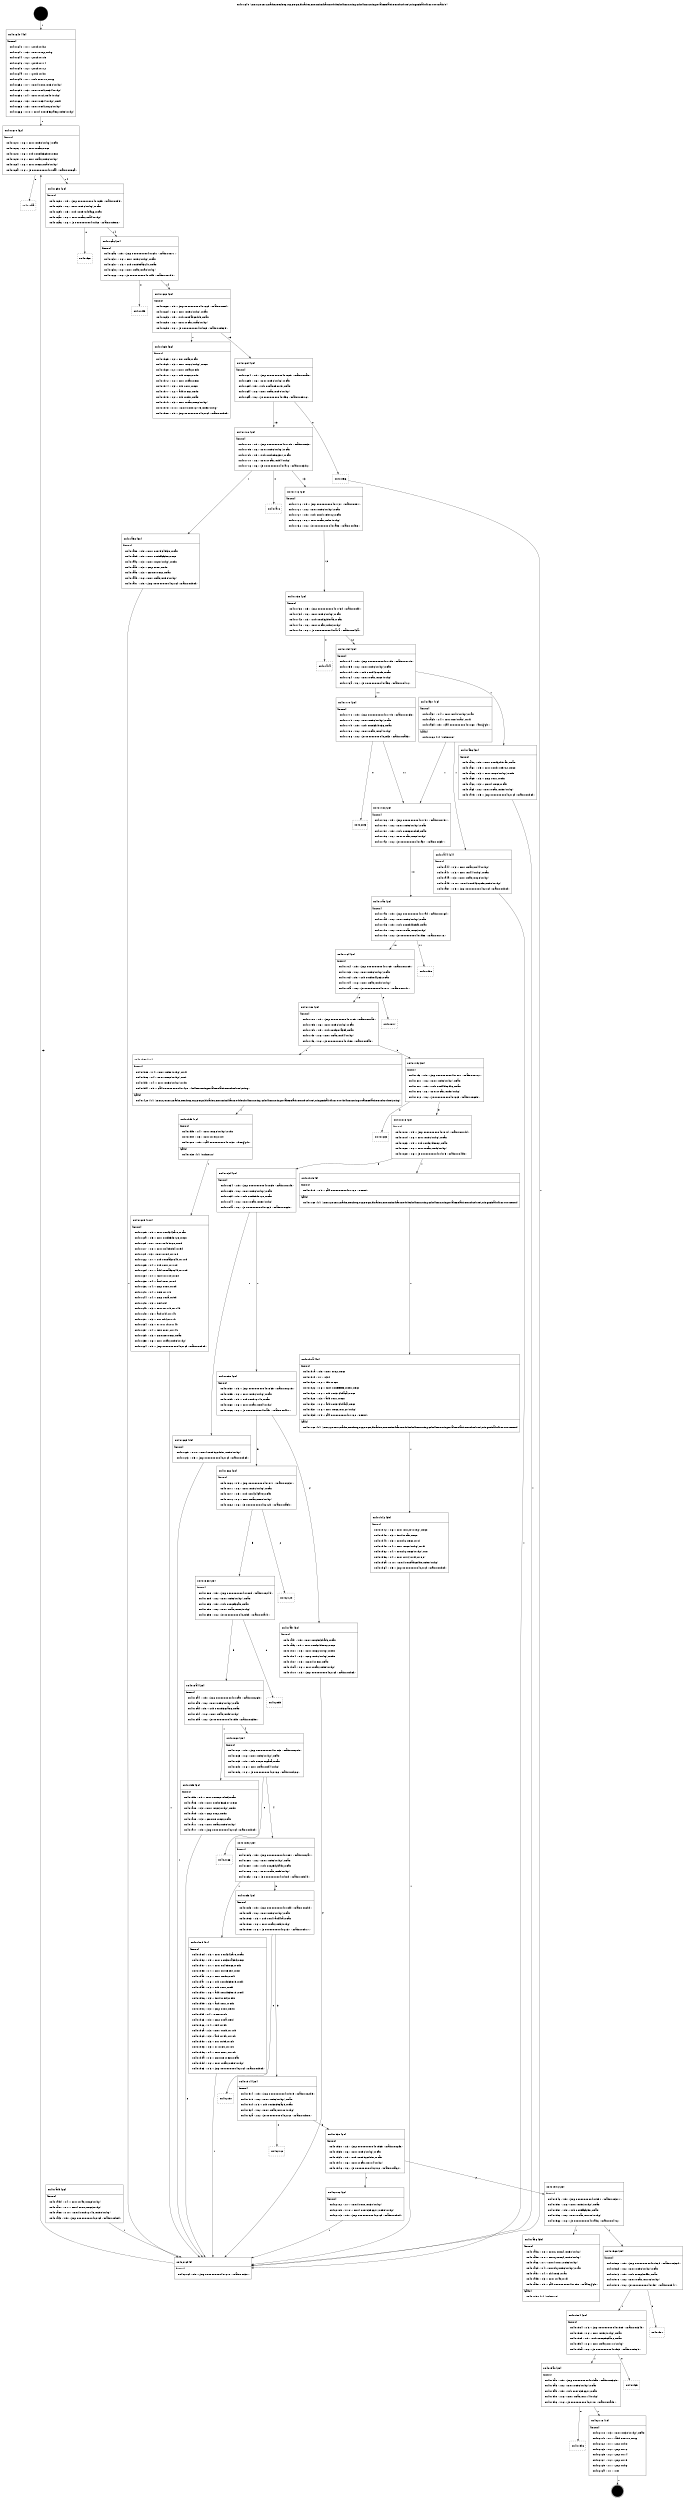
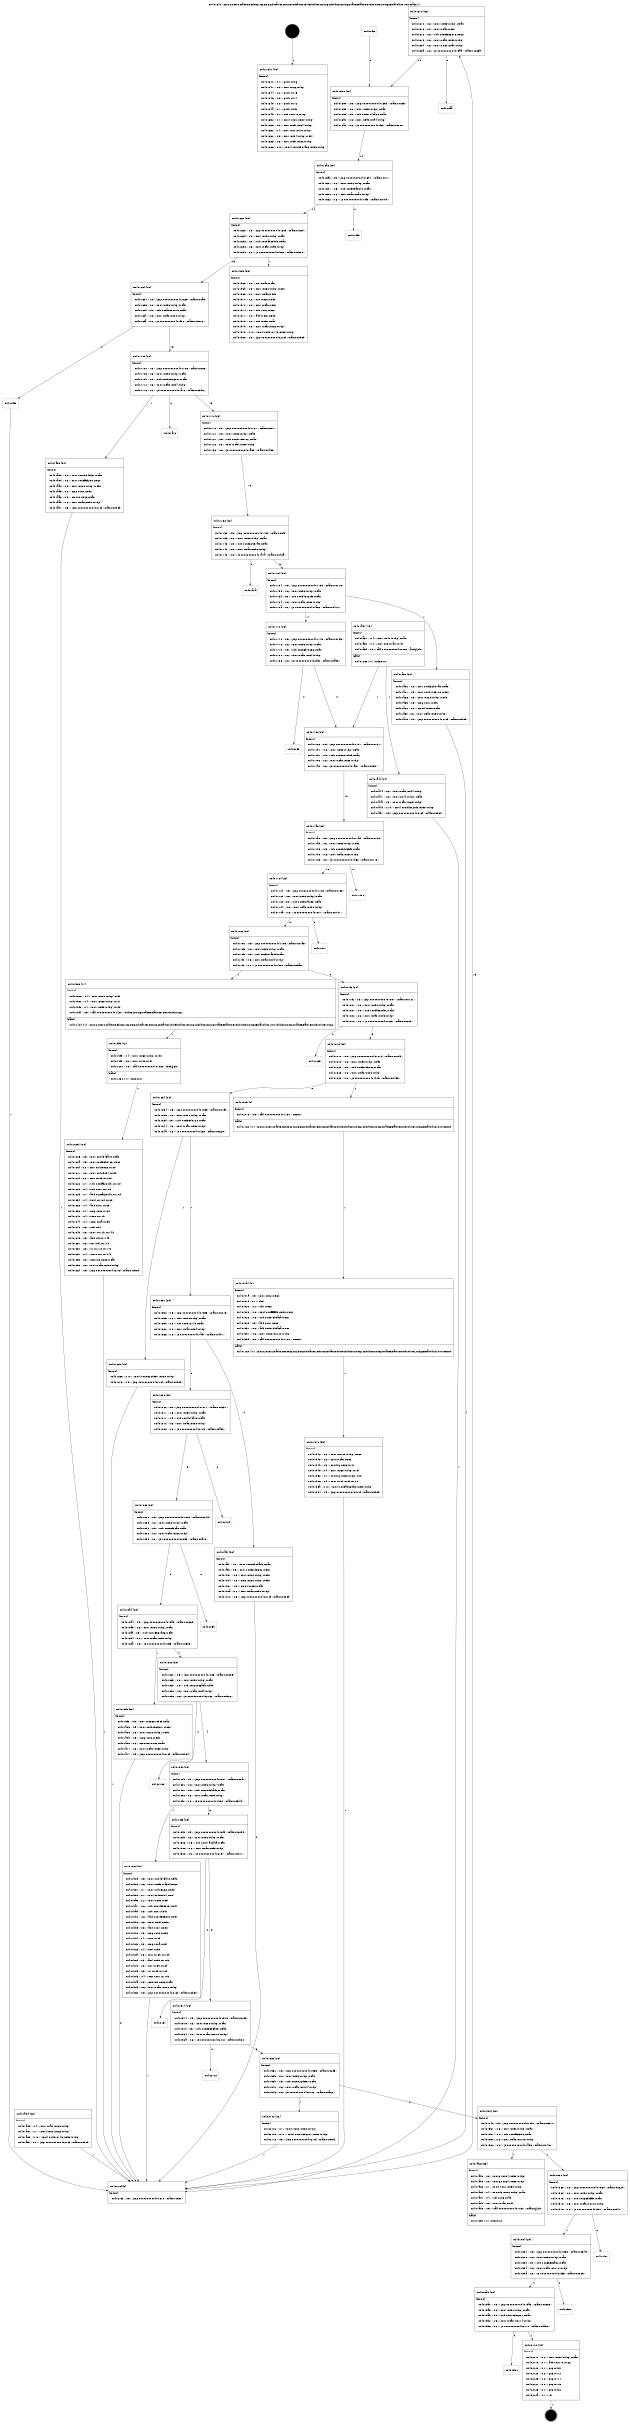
(41, 120) -> none
(85, 240) -> (369, 60)
